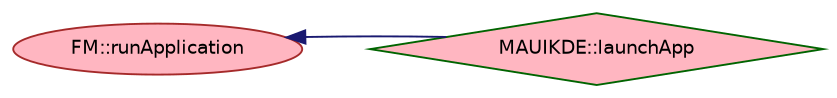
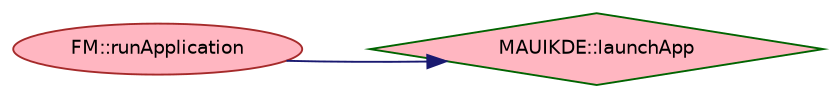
(376, 36) -> (357, 62)
